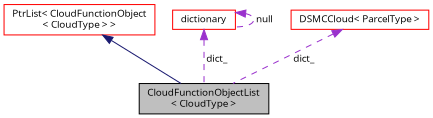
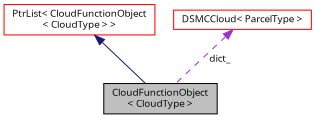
(204, 20) -> none
(204, 99) -> (160, 99)
